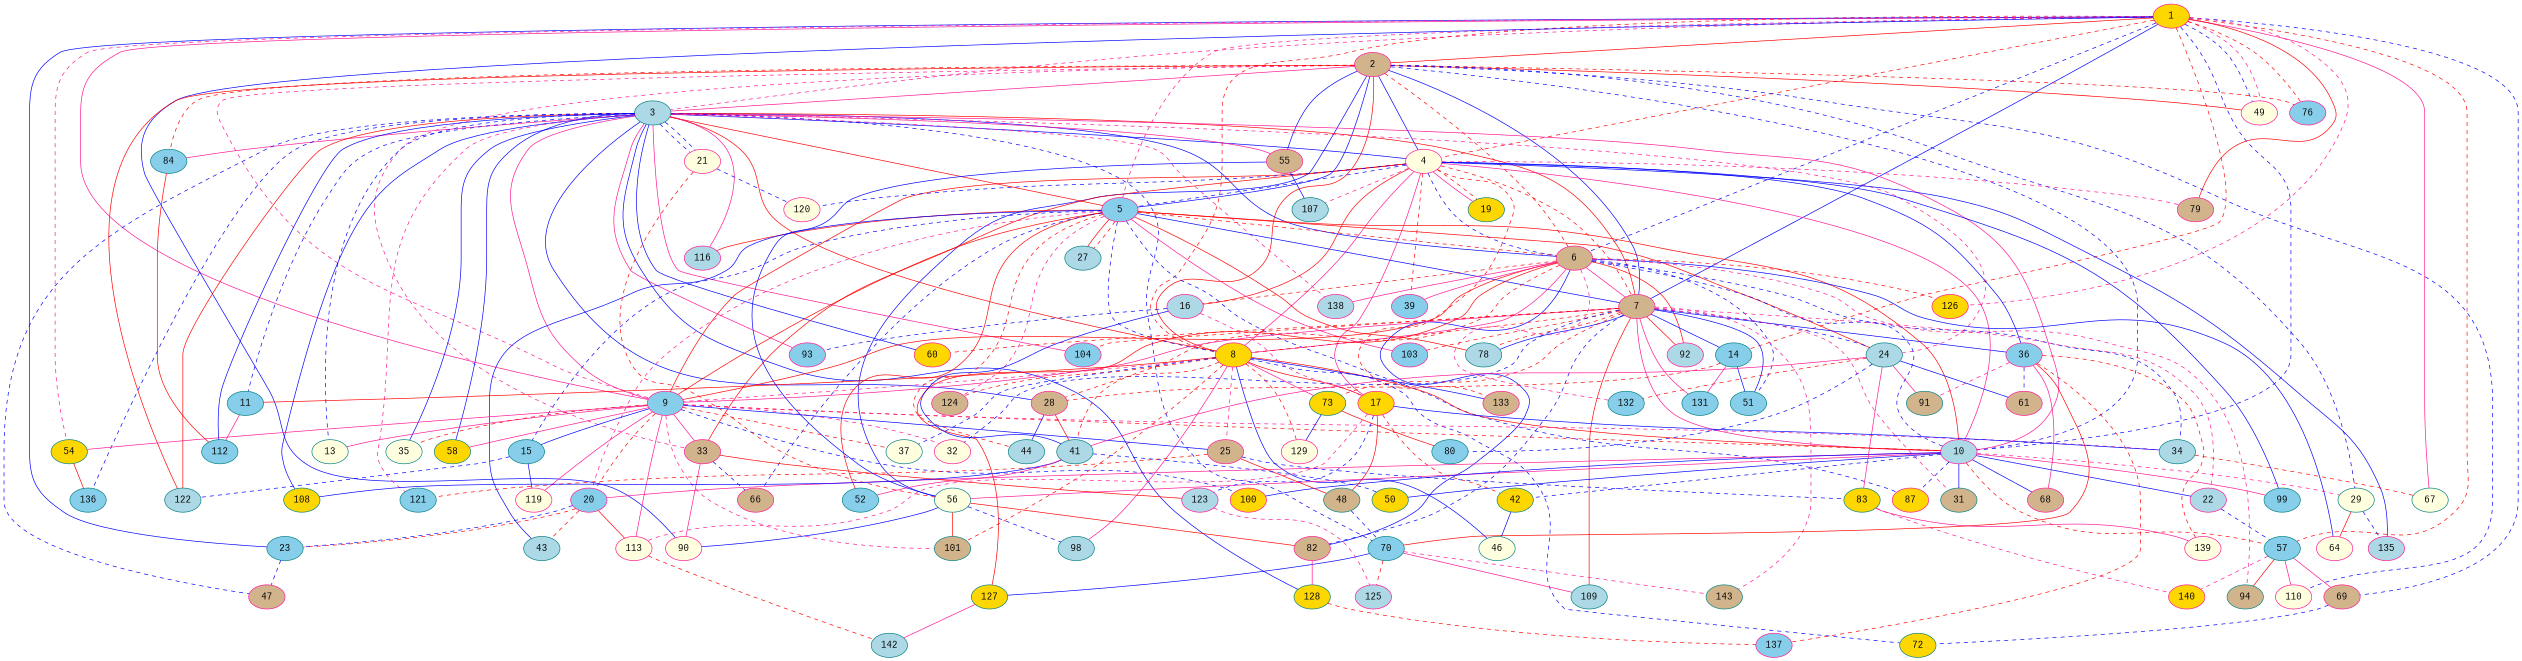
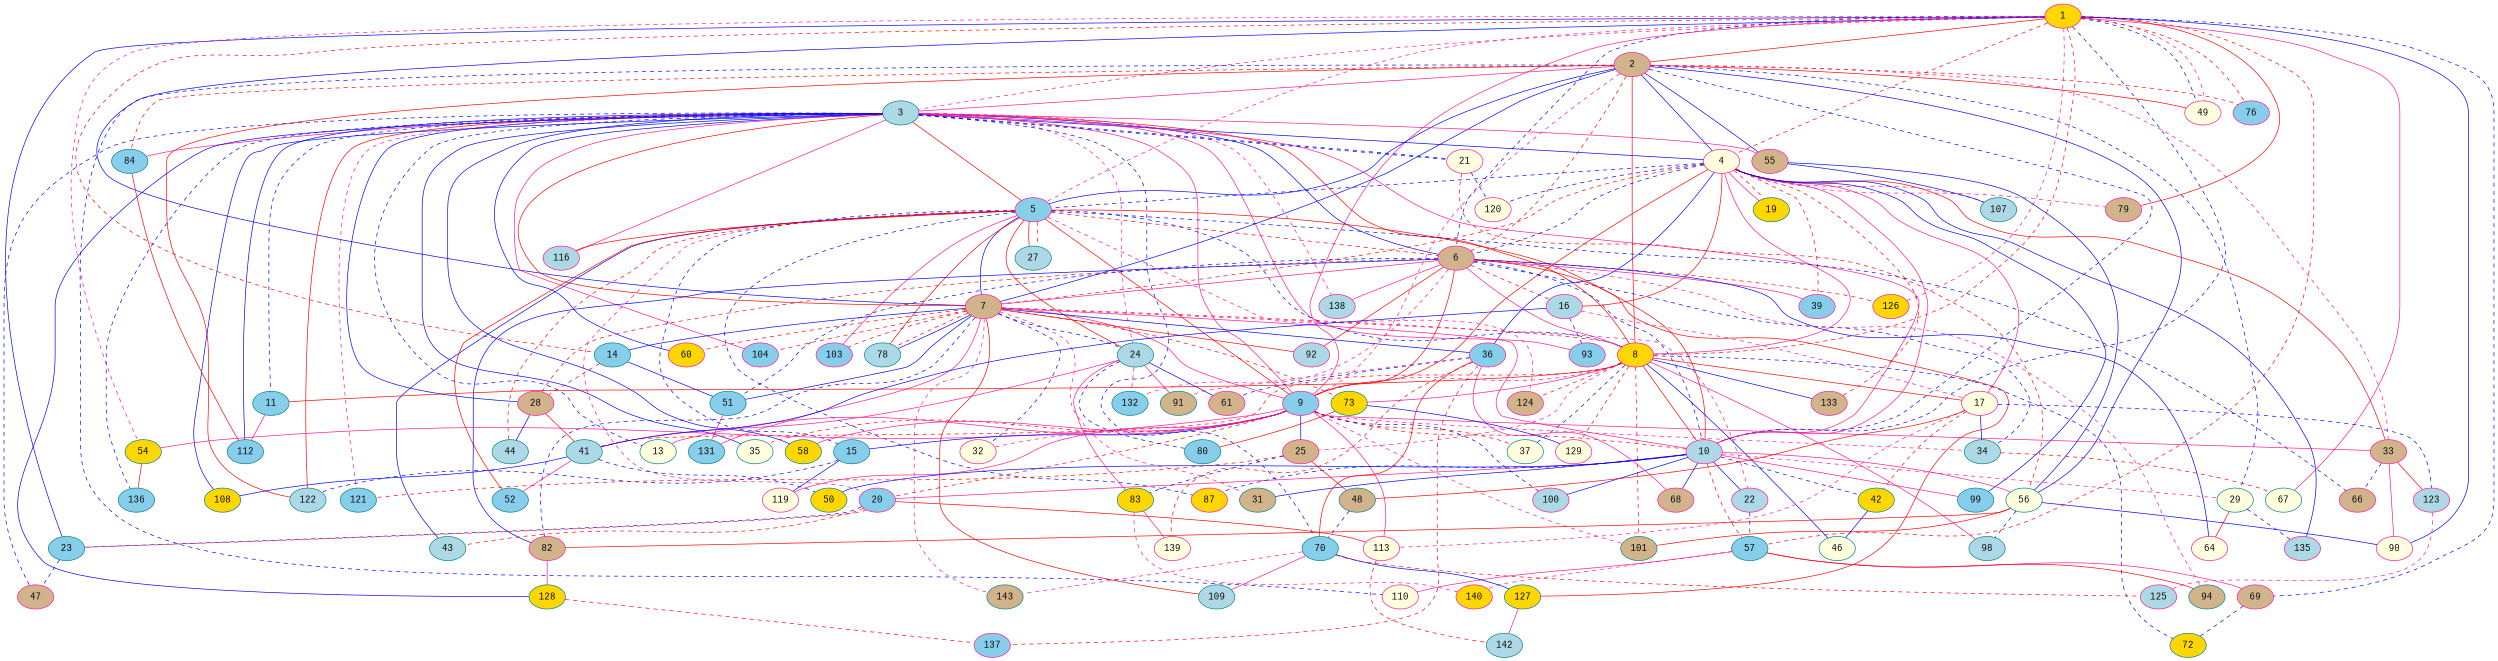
(1717, 379) -> (717, 428)
(1376, 403) -> (1980, 403)
(1248, 500) -> (1551, 500)
